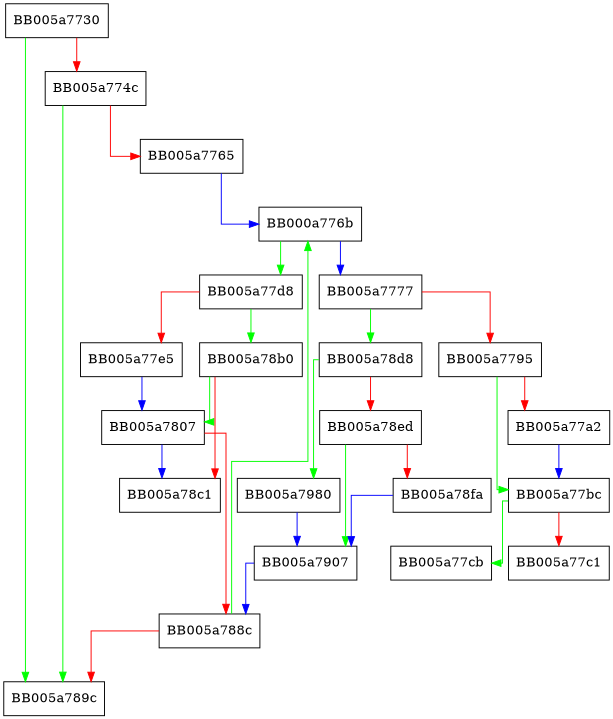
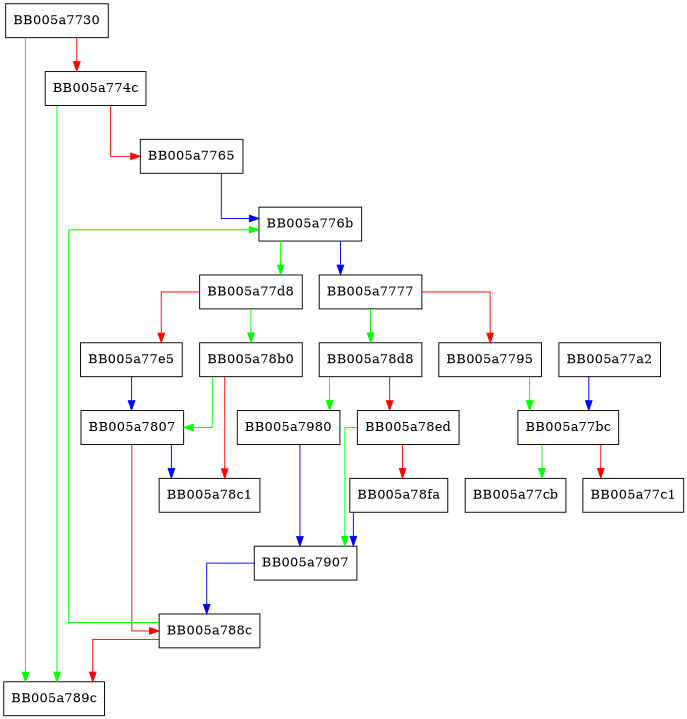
(310, 224) -> (310, 224)
(525, 389) -> none
